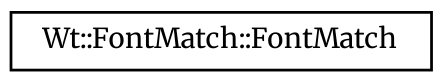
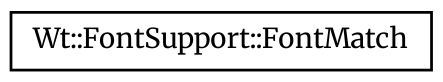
(221, 41) -> (221, 41)
